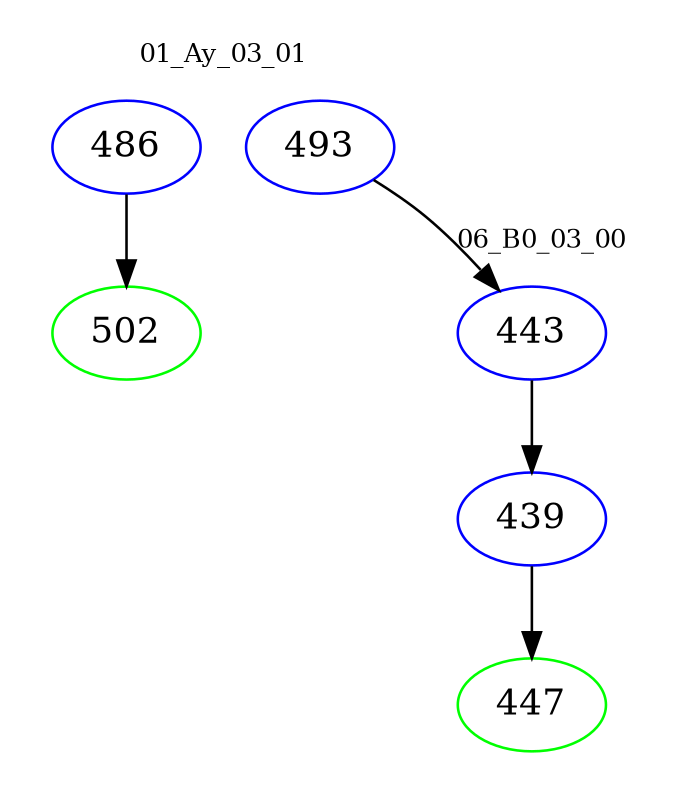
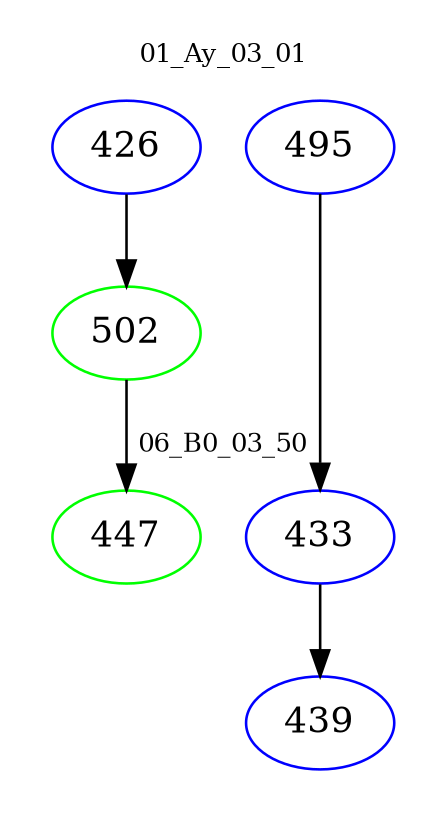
(127, 147) -> (127, 147)
(320, 147) -> (320, 147)
(542, 241) -> (223, 445)
(532, 333) -> (320, 537)
(532, 599) -> (127, 437)
